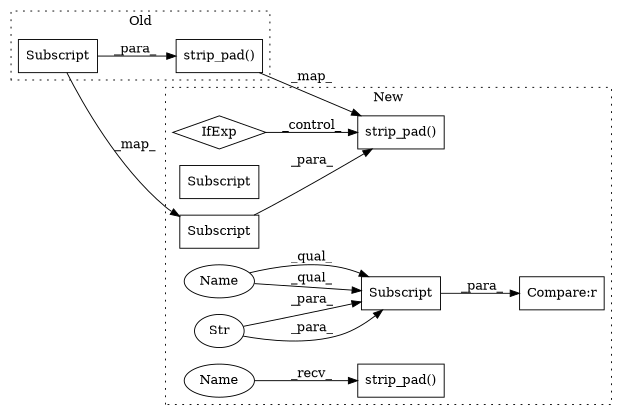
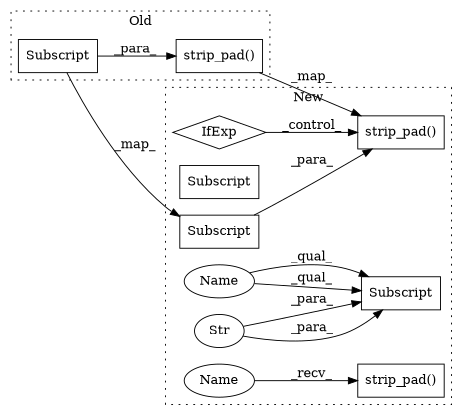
(562, 293) -> none
